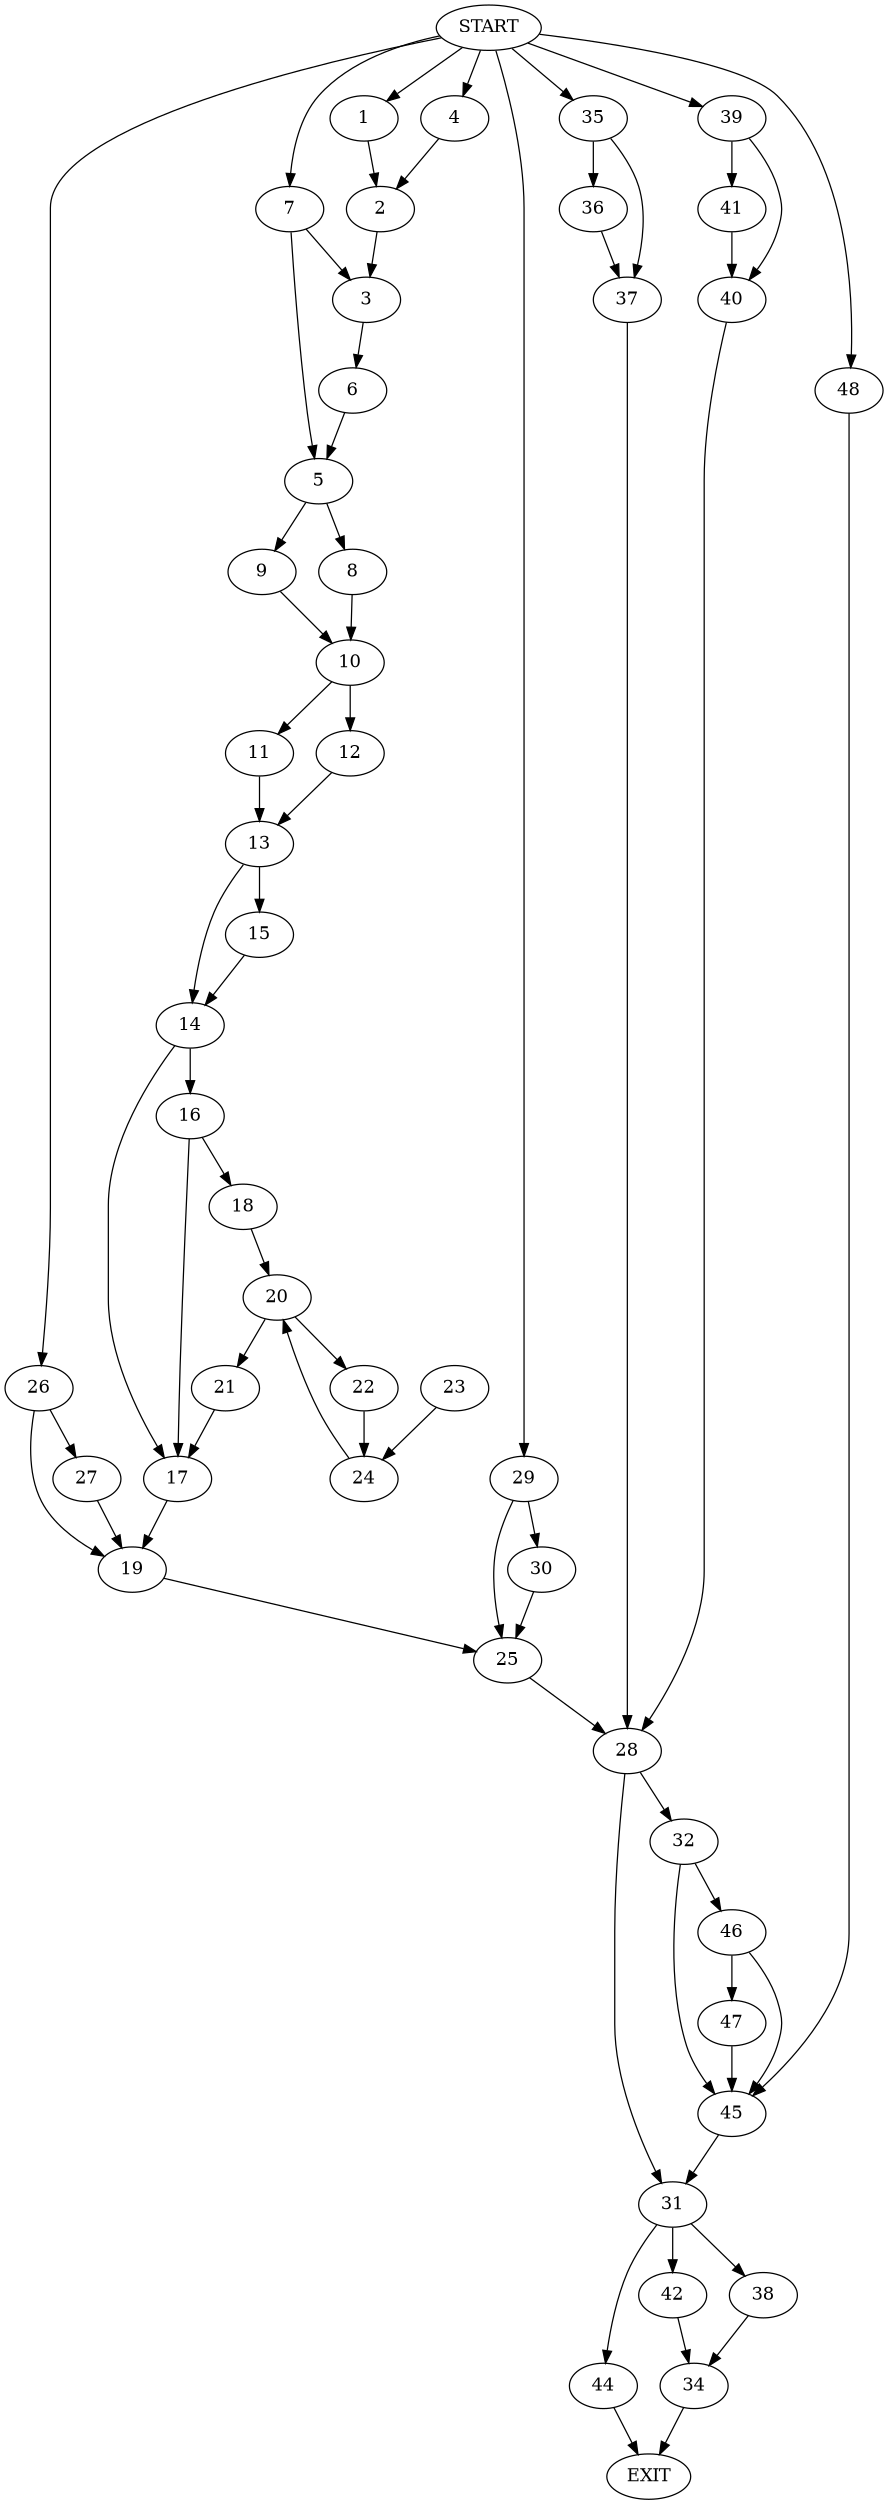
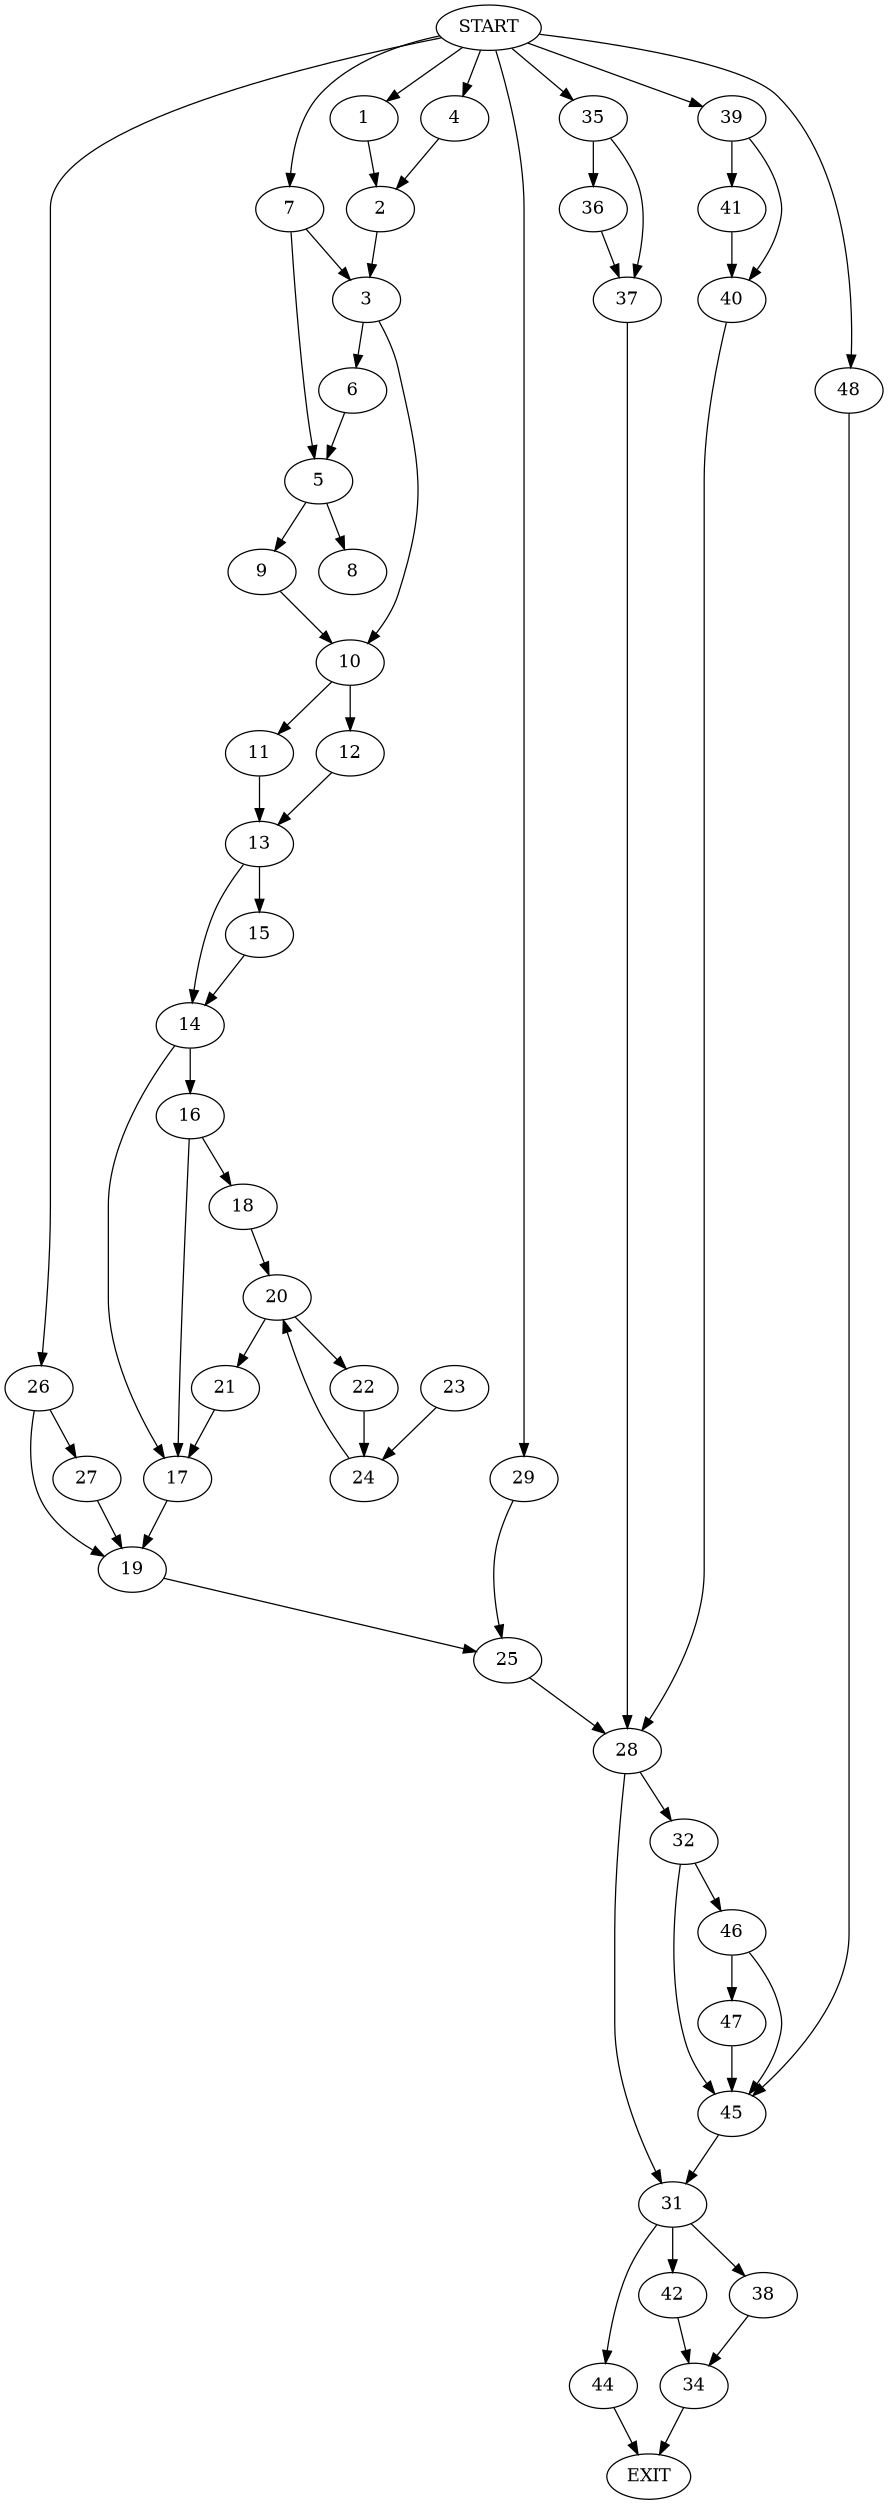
(352, 611) -> (418, 479)
(542, 1570) -> none
